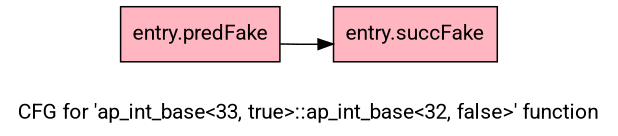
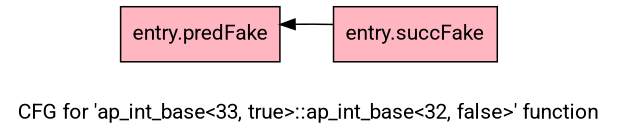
(299, 44) -> (314, 24)
